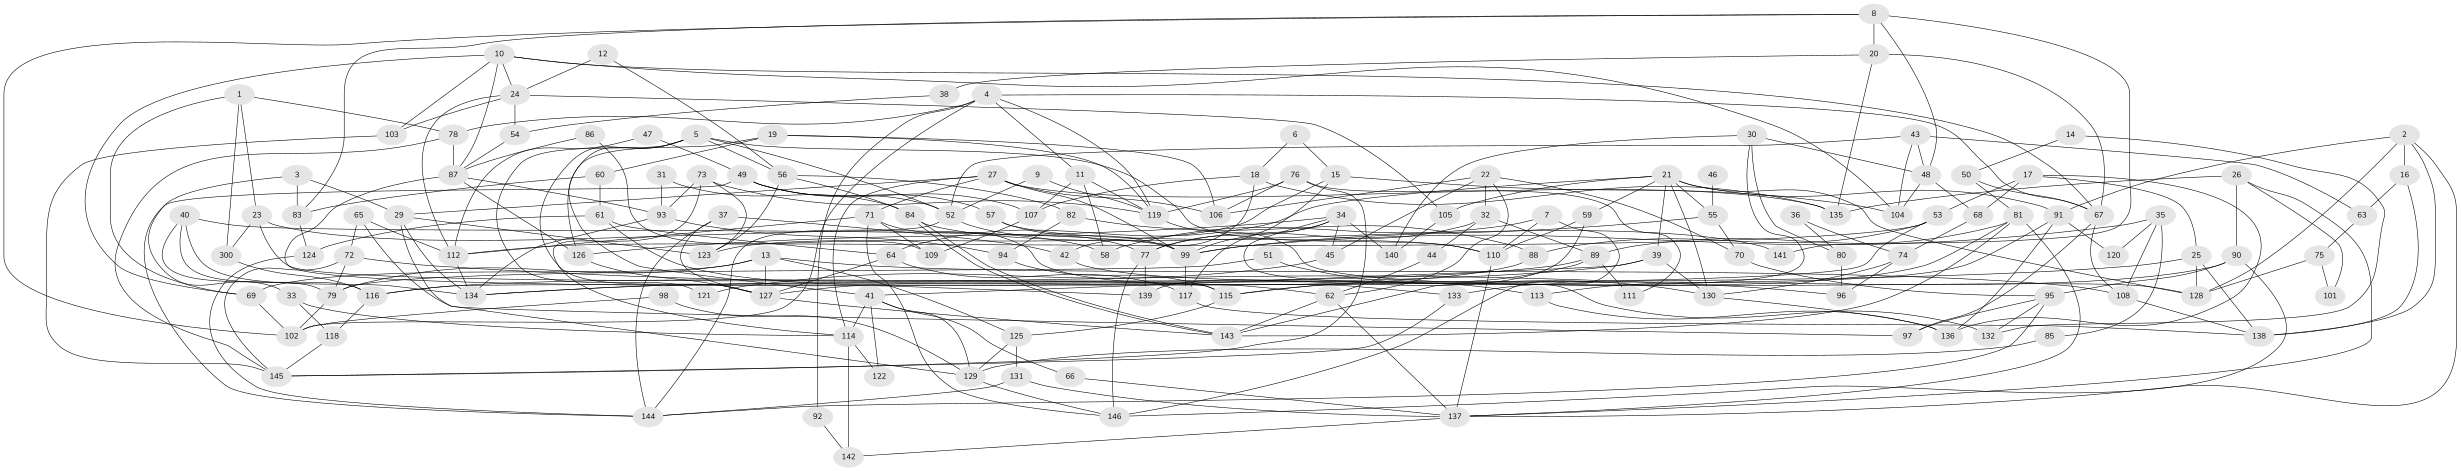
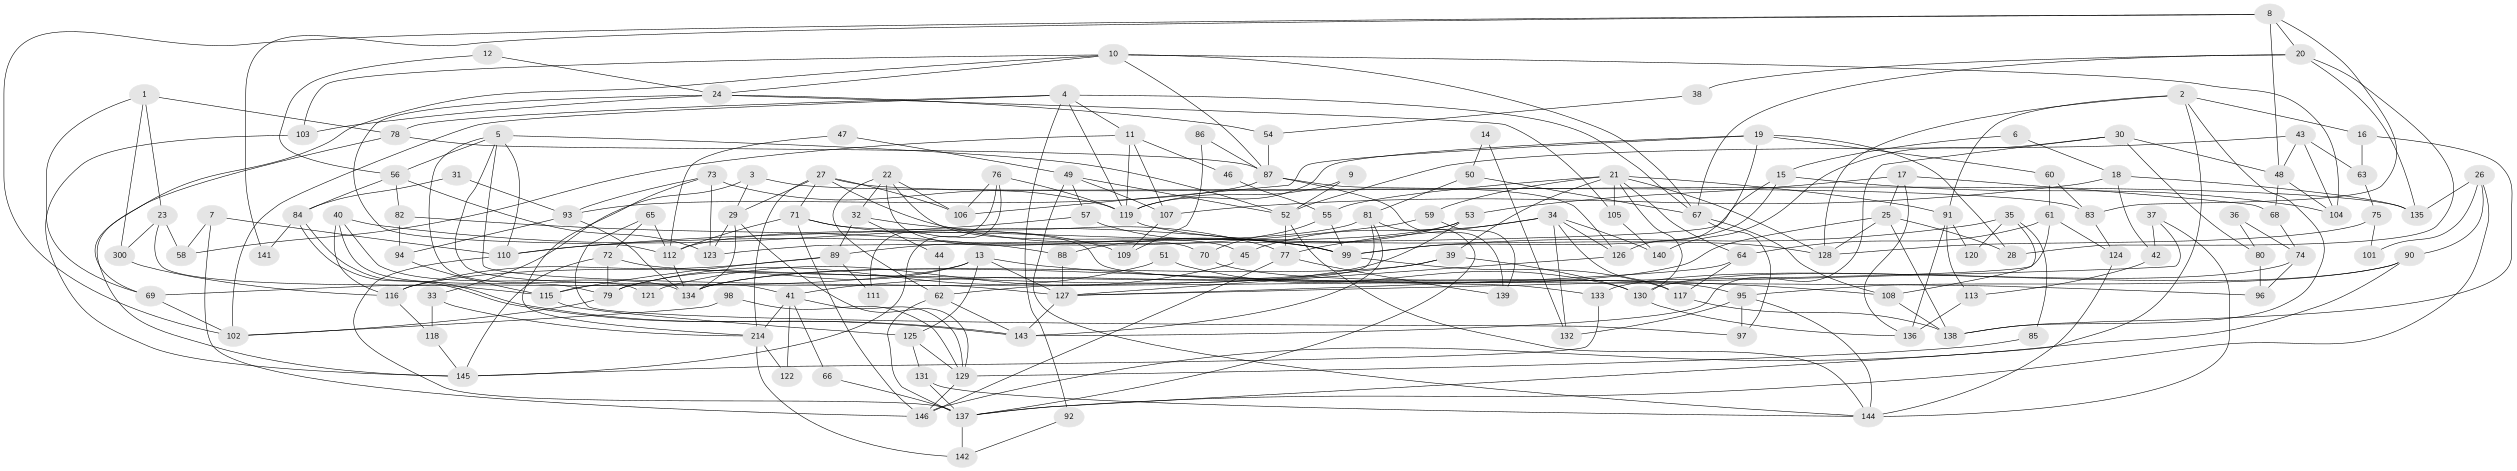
none -> (1177, 154)
none -> (2012, 256)
(849, 336) -> (758, 336)
